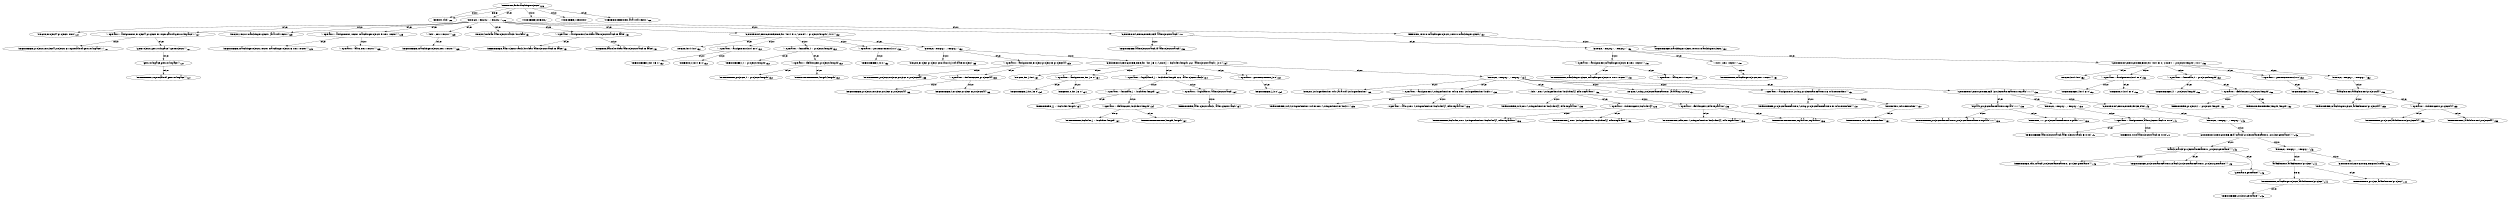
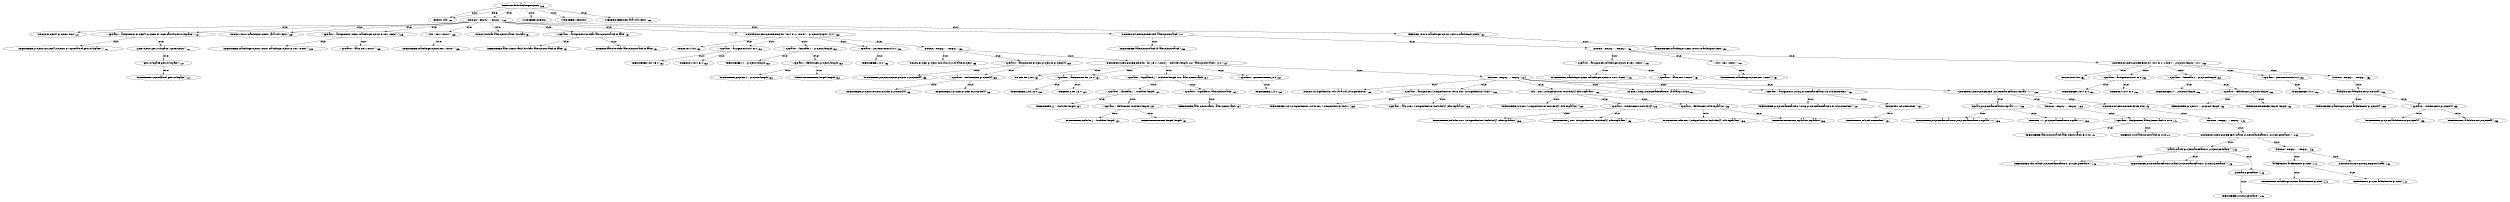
(1115, 113) -> (1115, 113)
(2298, 173) -> (2298, 173)
(2269, 189) -> (2240, 183)
